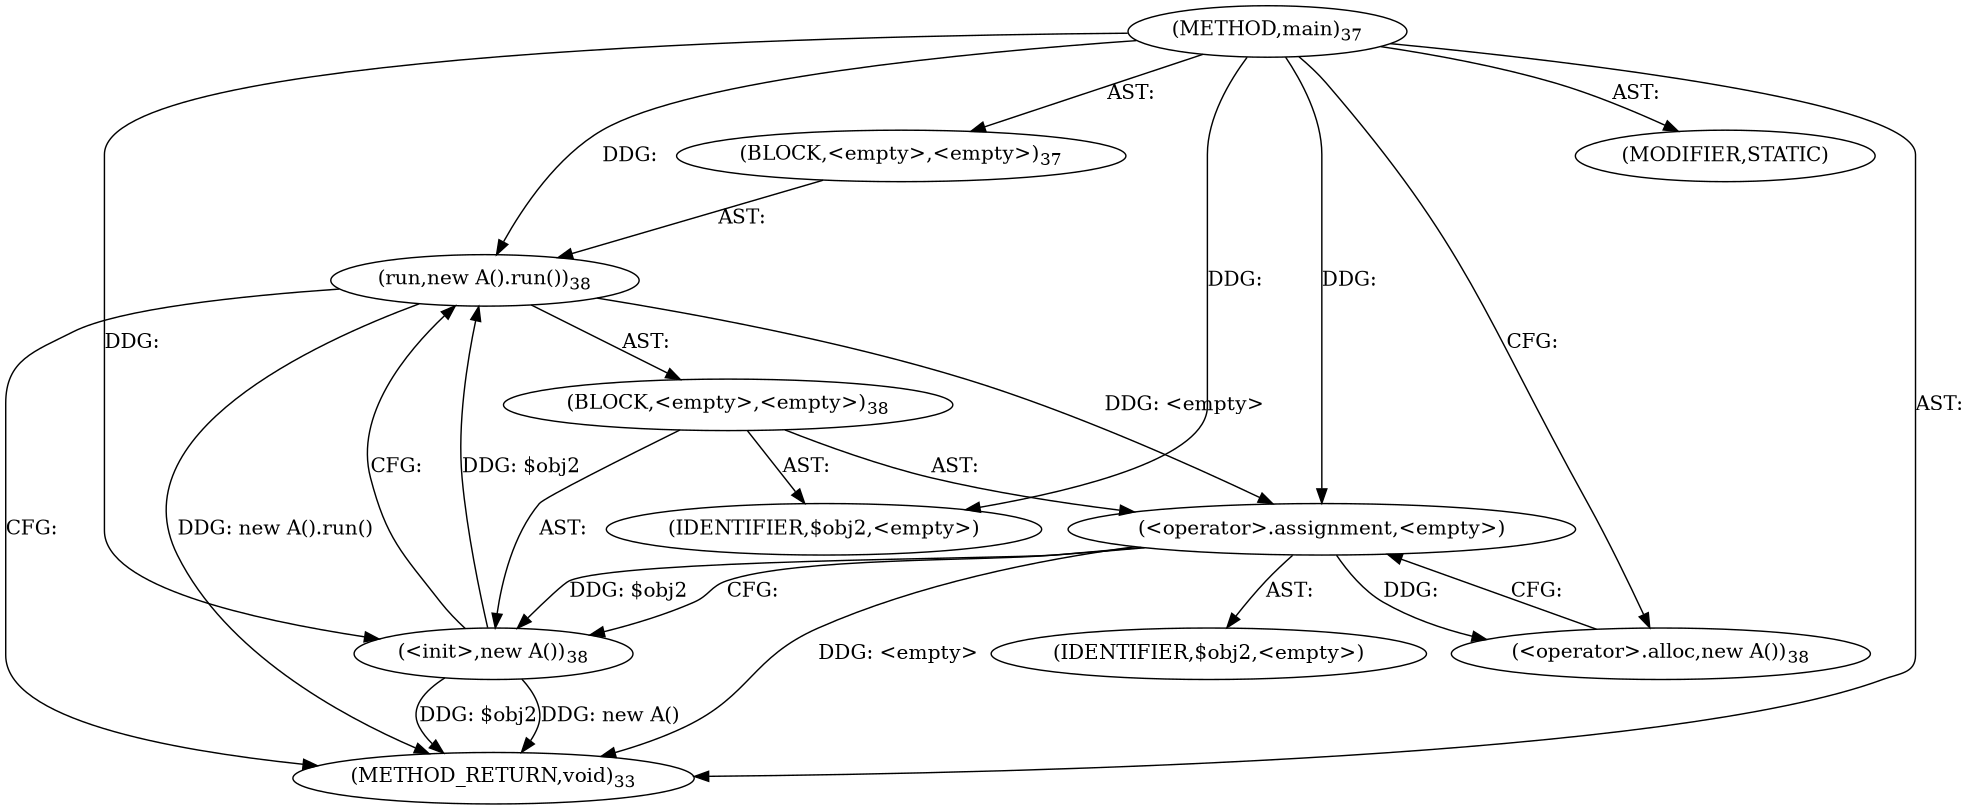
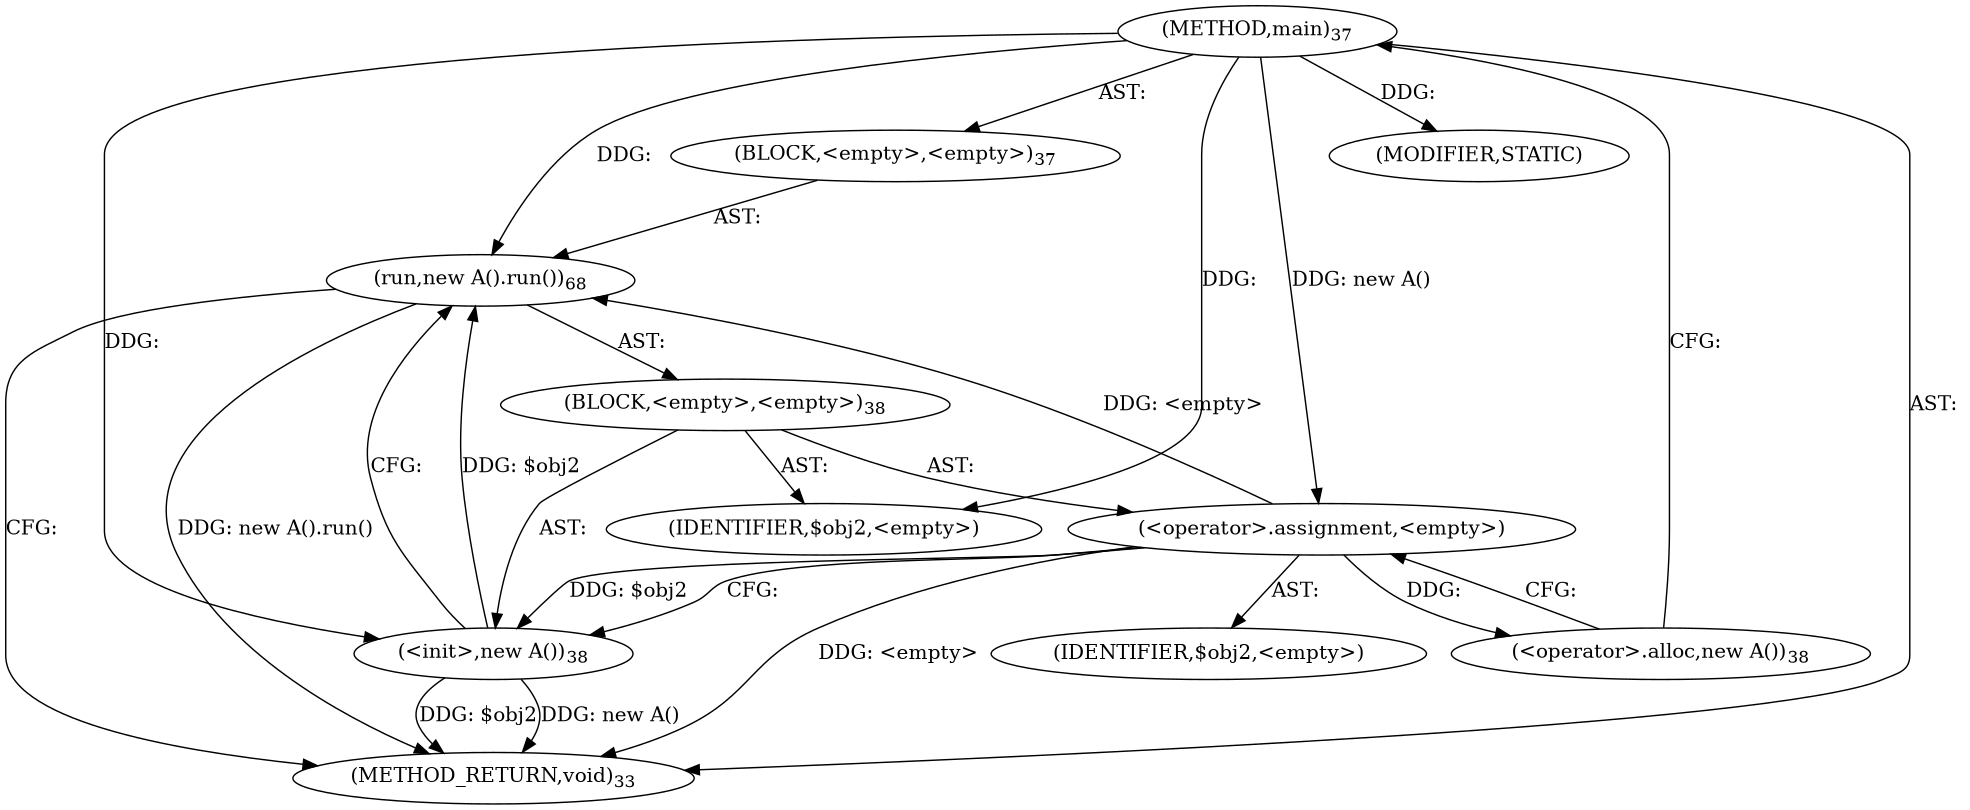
(1639, 94) -> (1411, 94)
(581, 278) -> (577, 278)
(1353, 280) -> (1361, 280)
(1492, 322) -> (1669, 236)
(937, 371) -> (948, 375)
